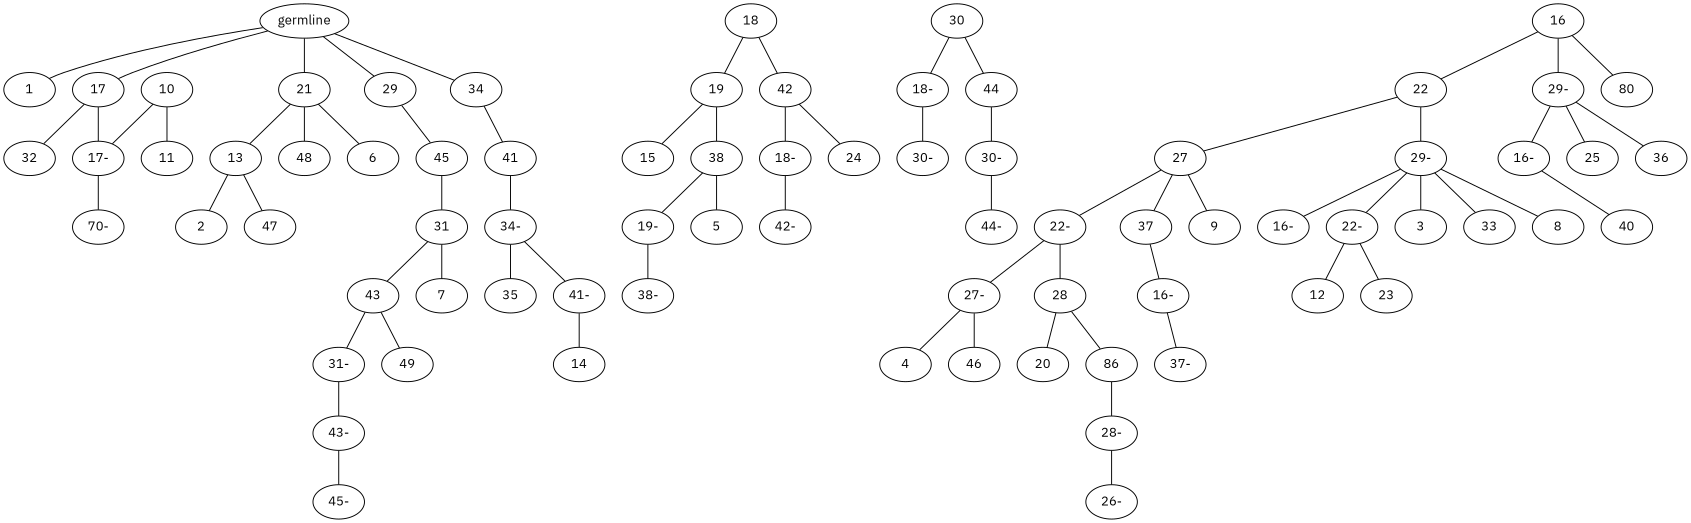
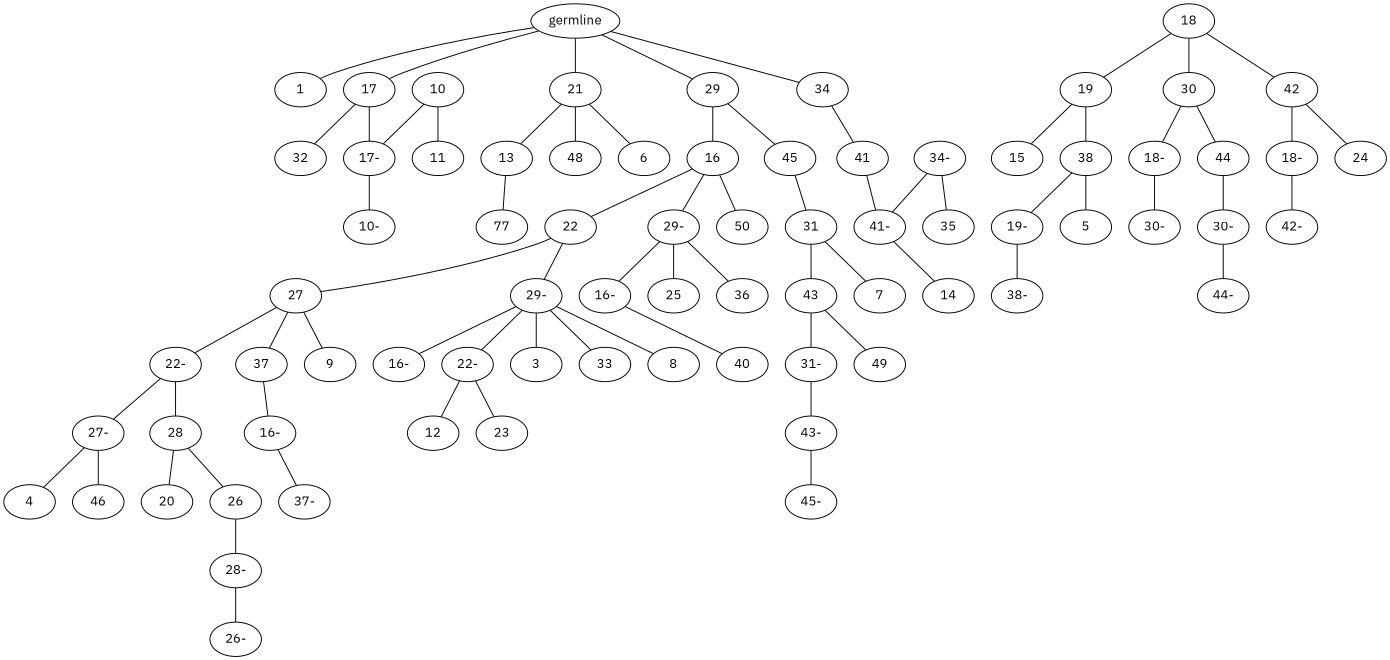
none -> (1189, 55)
(1627, 90) -> (742, 227)
none -> (713, 124)
(510, 193) -> (871, 193)
(98, 227) -> (369, 227)
(201, 227) -> none
(270, 227) -> (502, 227)
(1112, 364) -> (236, 502)
